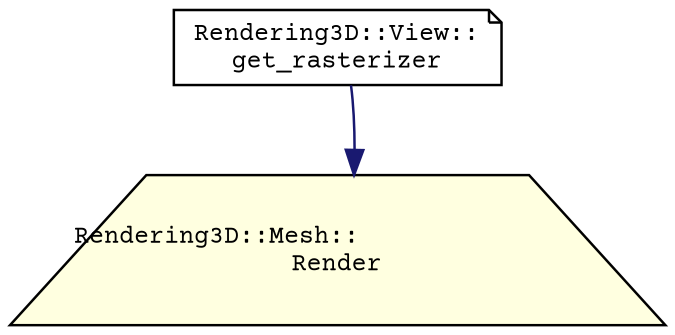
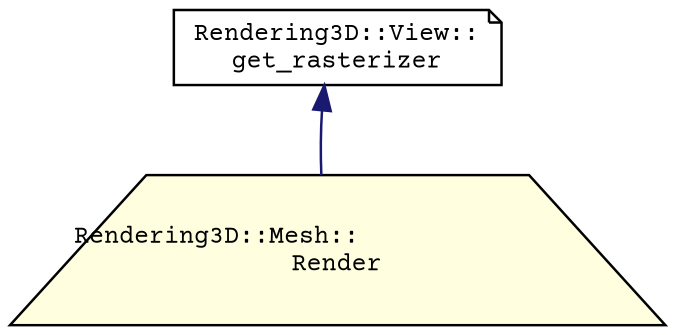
(354, 117) -> (321, 143)
